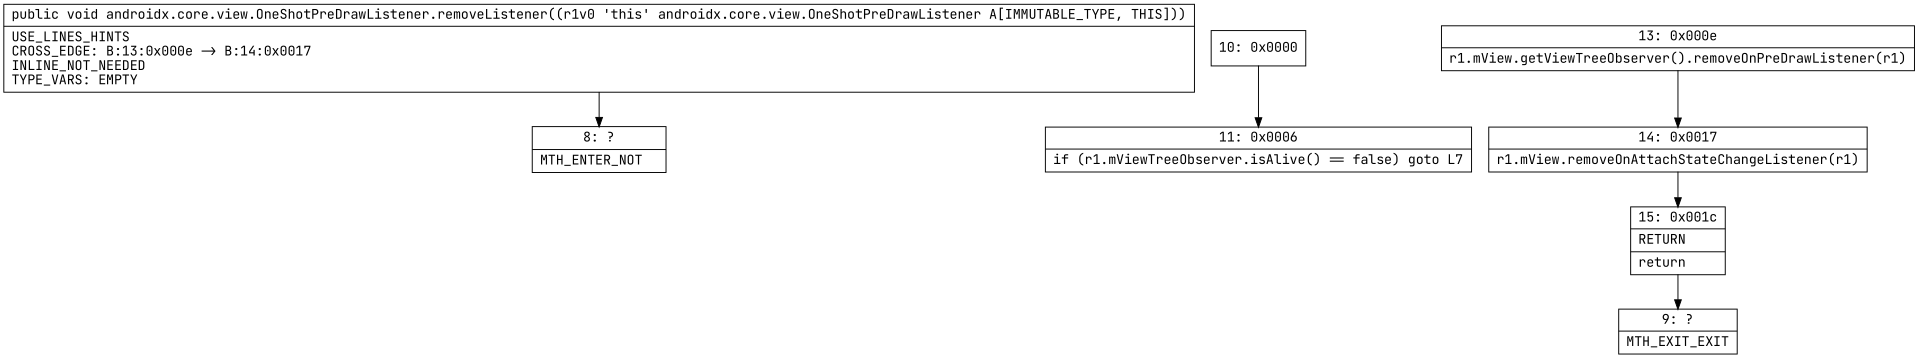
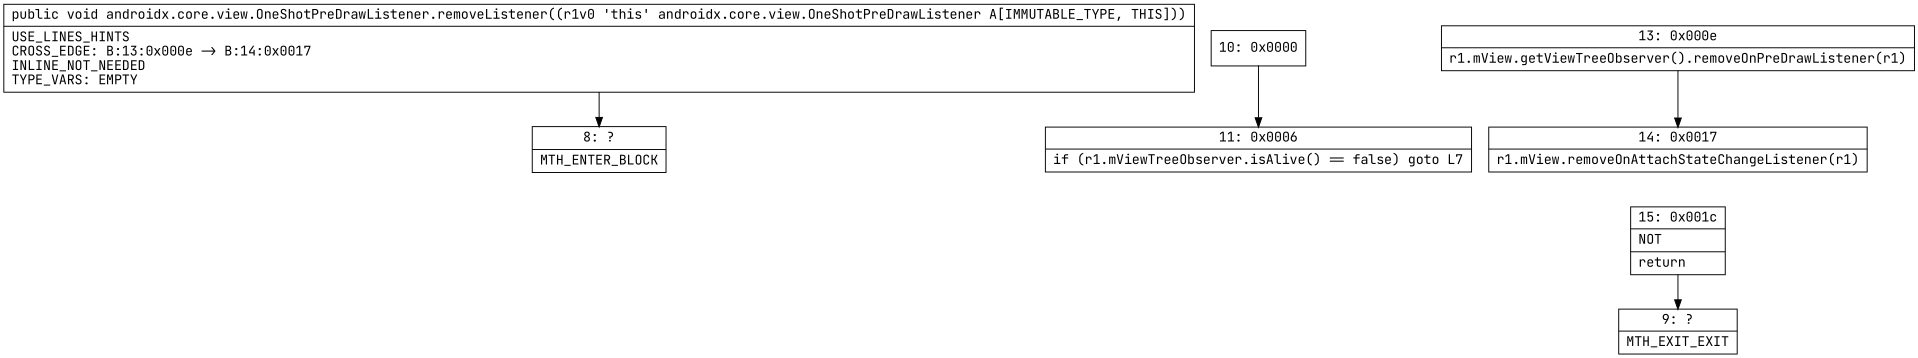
(591, 161) -> (599, 161)
(1678, 185) -> none
(1662, 240) -> (1650, 240)
